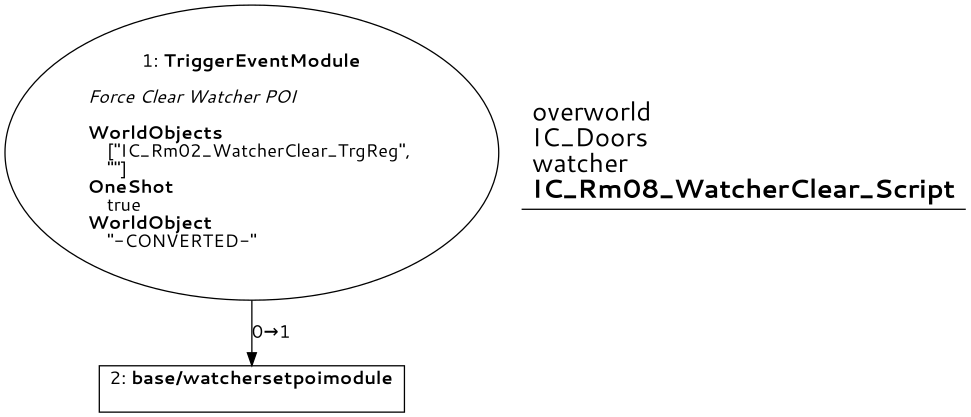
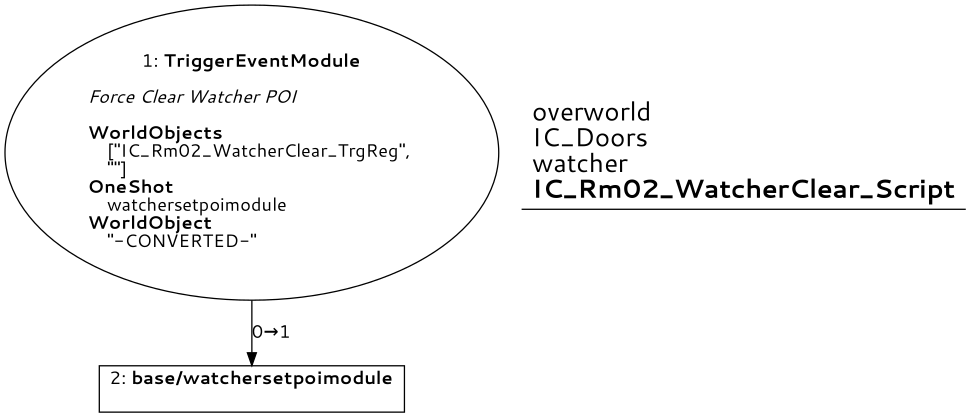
(744, 190) -> (744, 190)
(115, 205) -> (187, 205)
